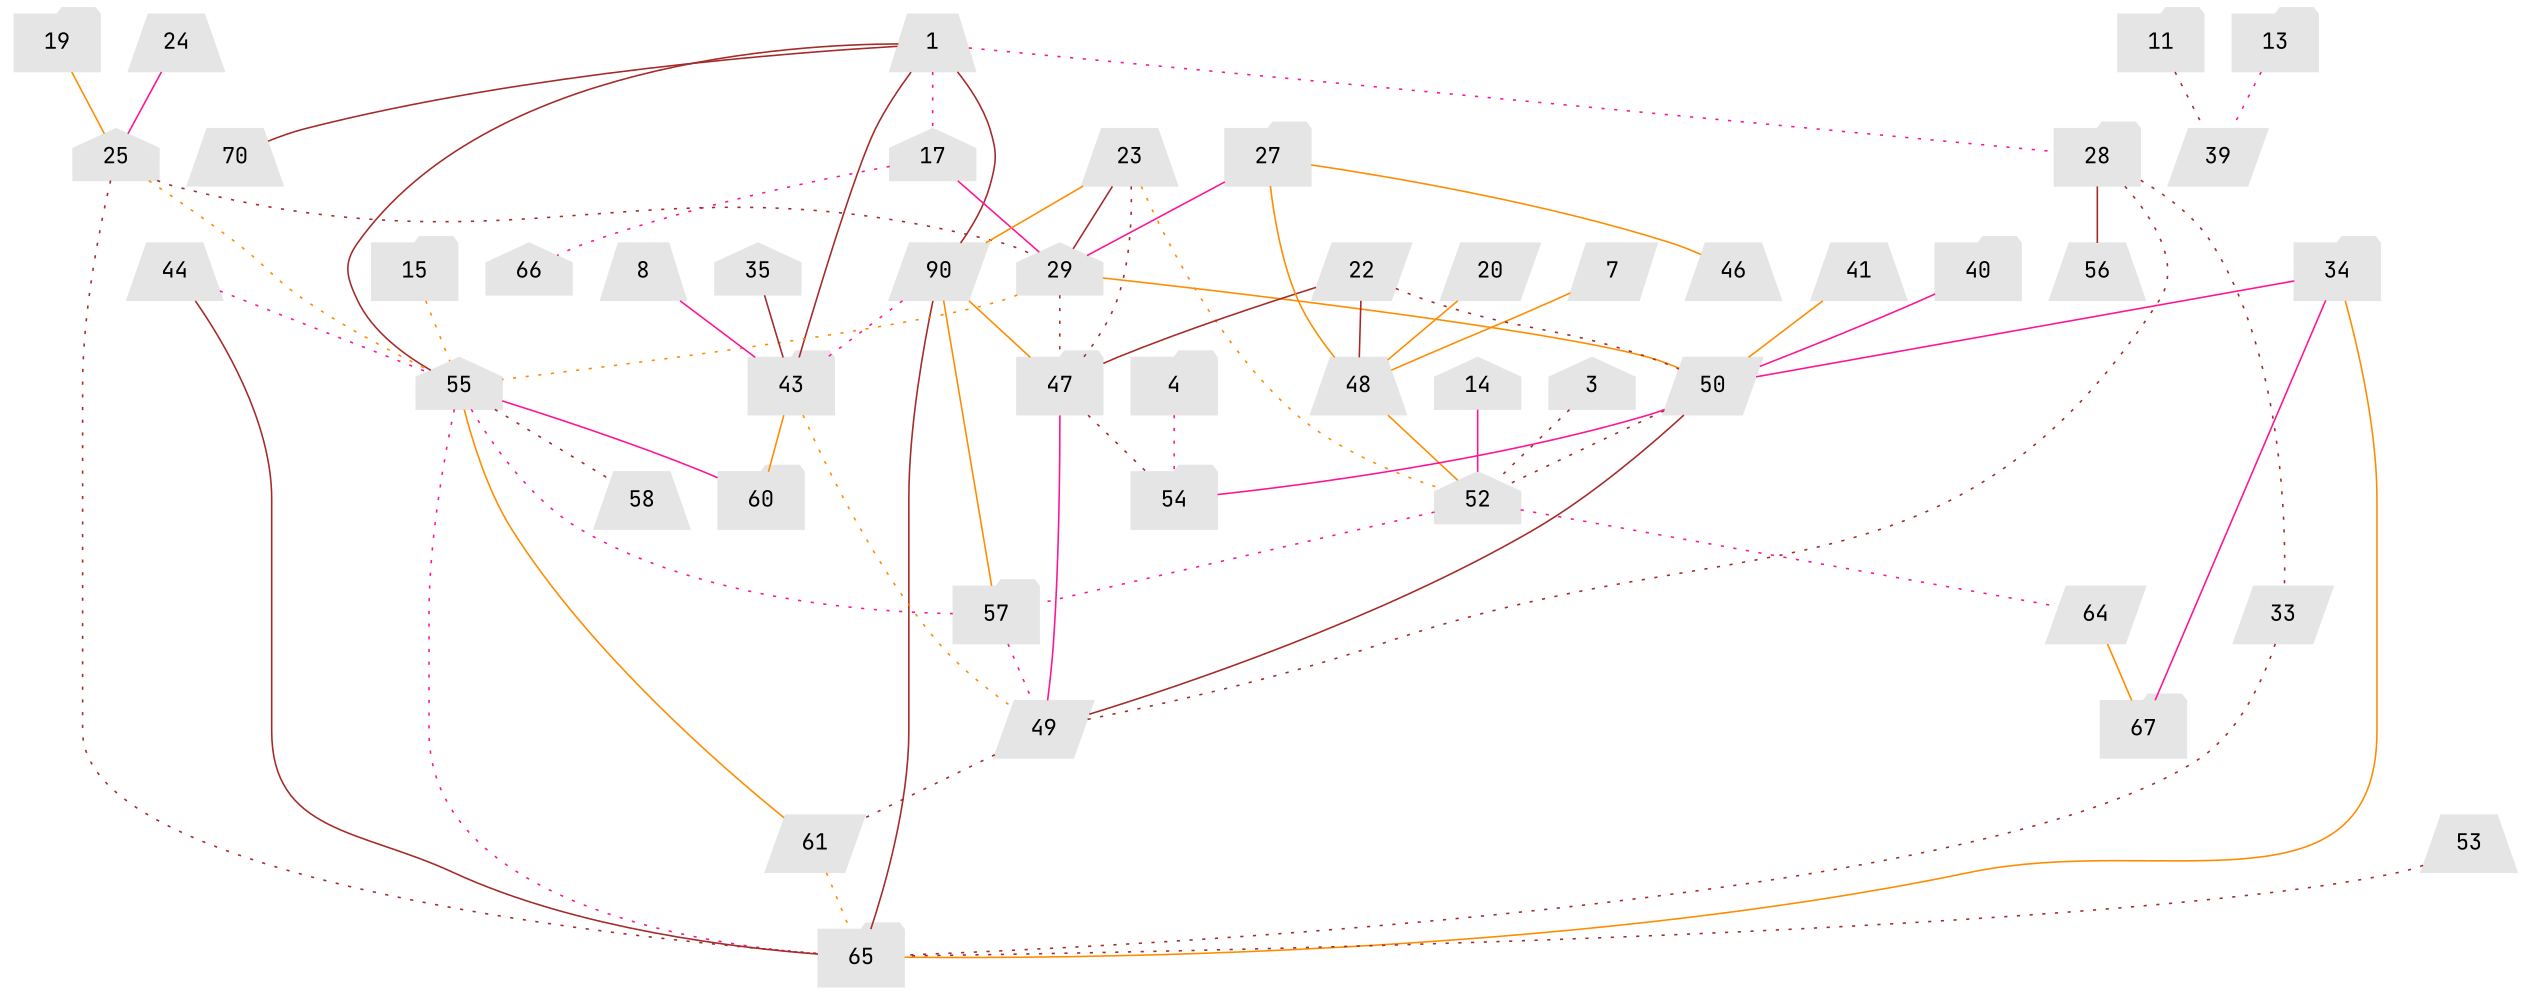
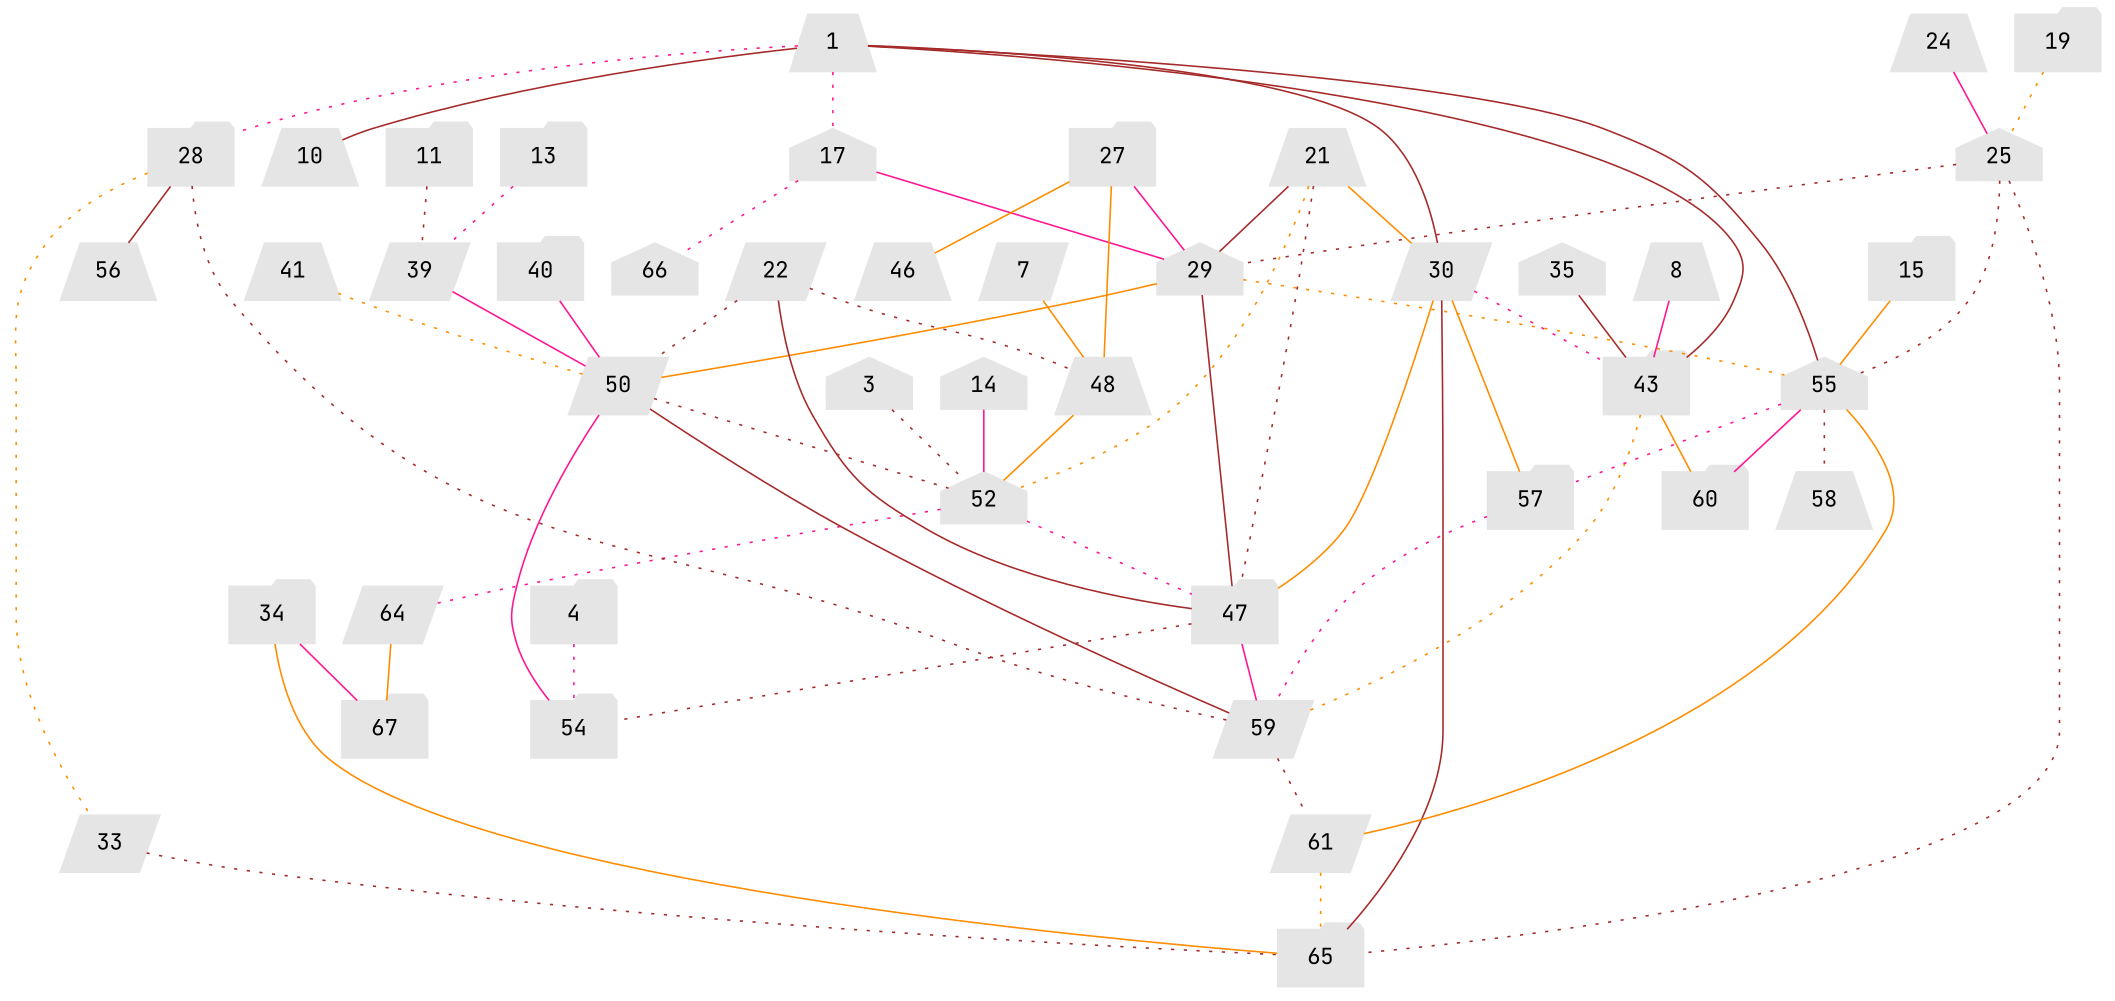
(88, 103) -> (2027, 103)
(235, 157) -> (310, 157)
(1130, 157) -> (1317, 157)
(175, 272) -> none
(939, 272) -> (1441, 272)
(1490, 272) -> none
(284, 284) -> (1966, 304)
(1060, 326) -> (1217, 441)
(1360, 329) -> (914, 322)
(1786, 329) -> (460, 336)
(2025, 329) -> (519, 329)
(438, 331) -> (1865, 333)
(2261, 363) -> (16, 471)
(1237, 558) -> (1109, 558)
(1044, 729) -> (1263, 729)
(454, 808) -> none
(2469, 844) -> none
